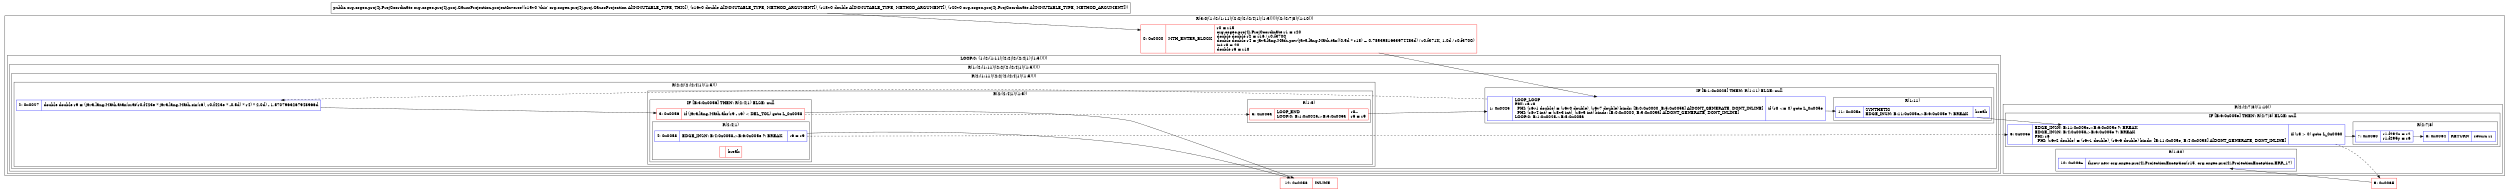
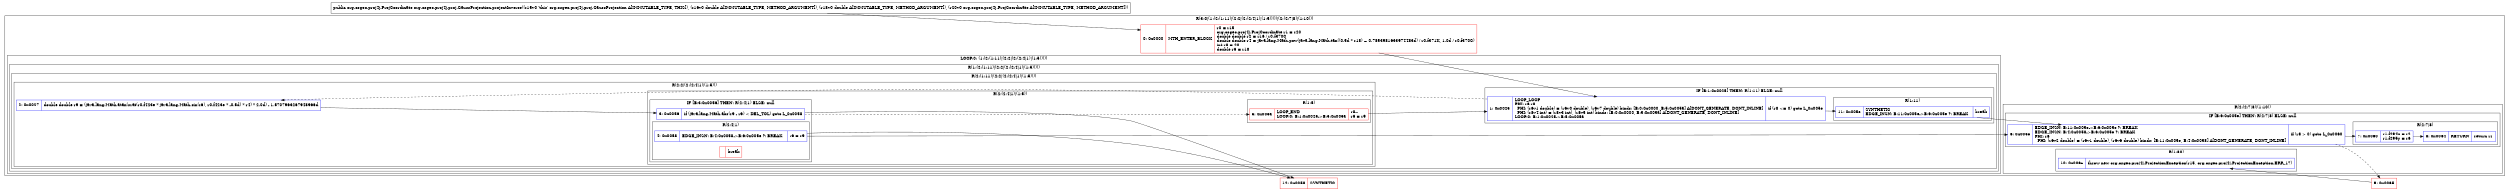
(731, 114) -> (731, 114)
(1406, 135) -> (1406, 135)
(1323, 183) -> (1323, 183)
